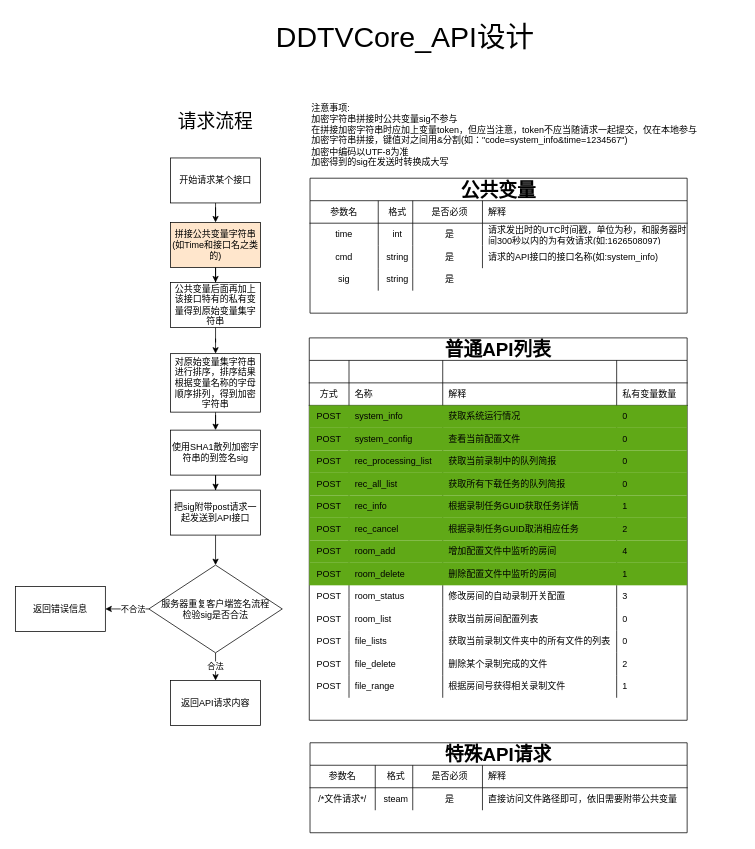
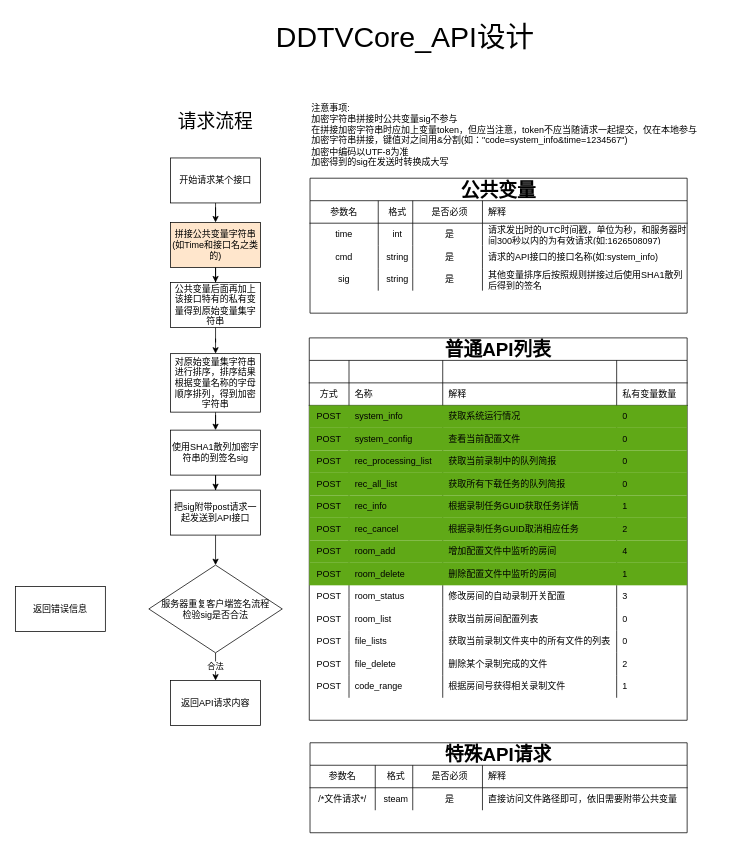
none -> (585, 279)
(128, 609) -> none
(378, 687) -> (380, 687)
